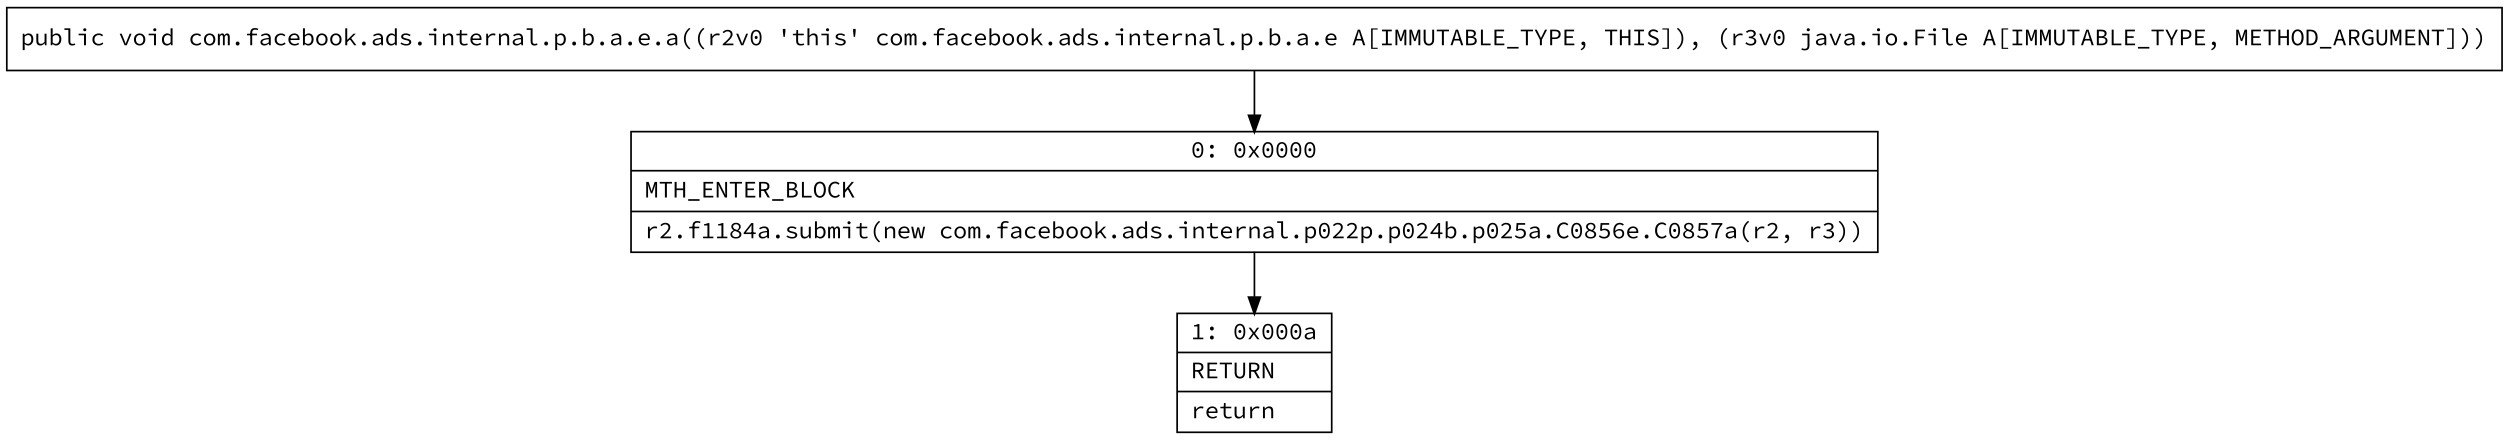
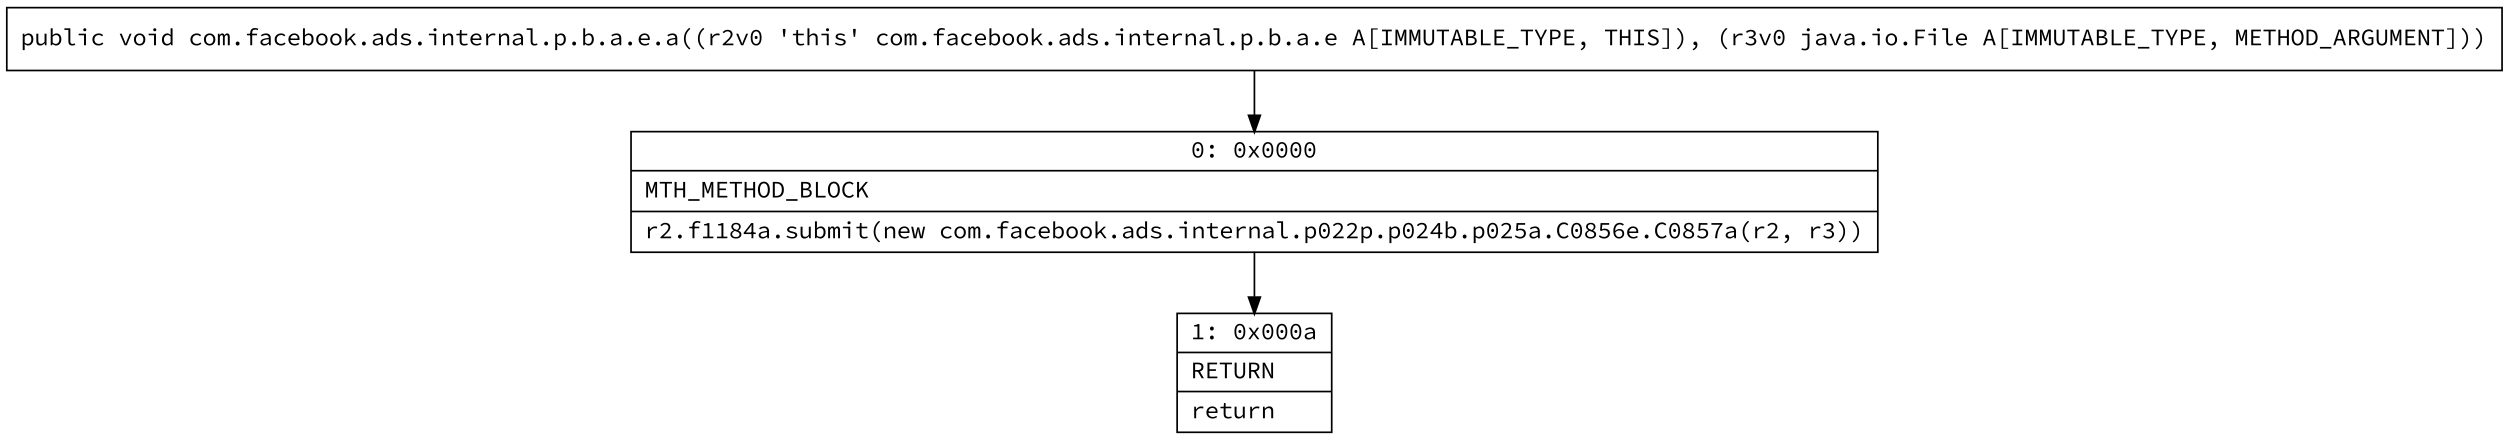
(750, 190) -> (758, 190)
